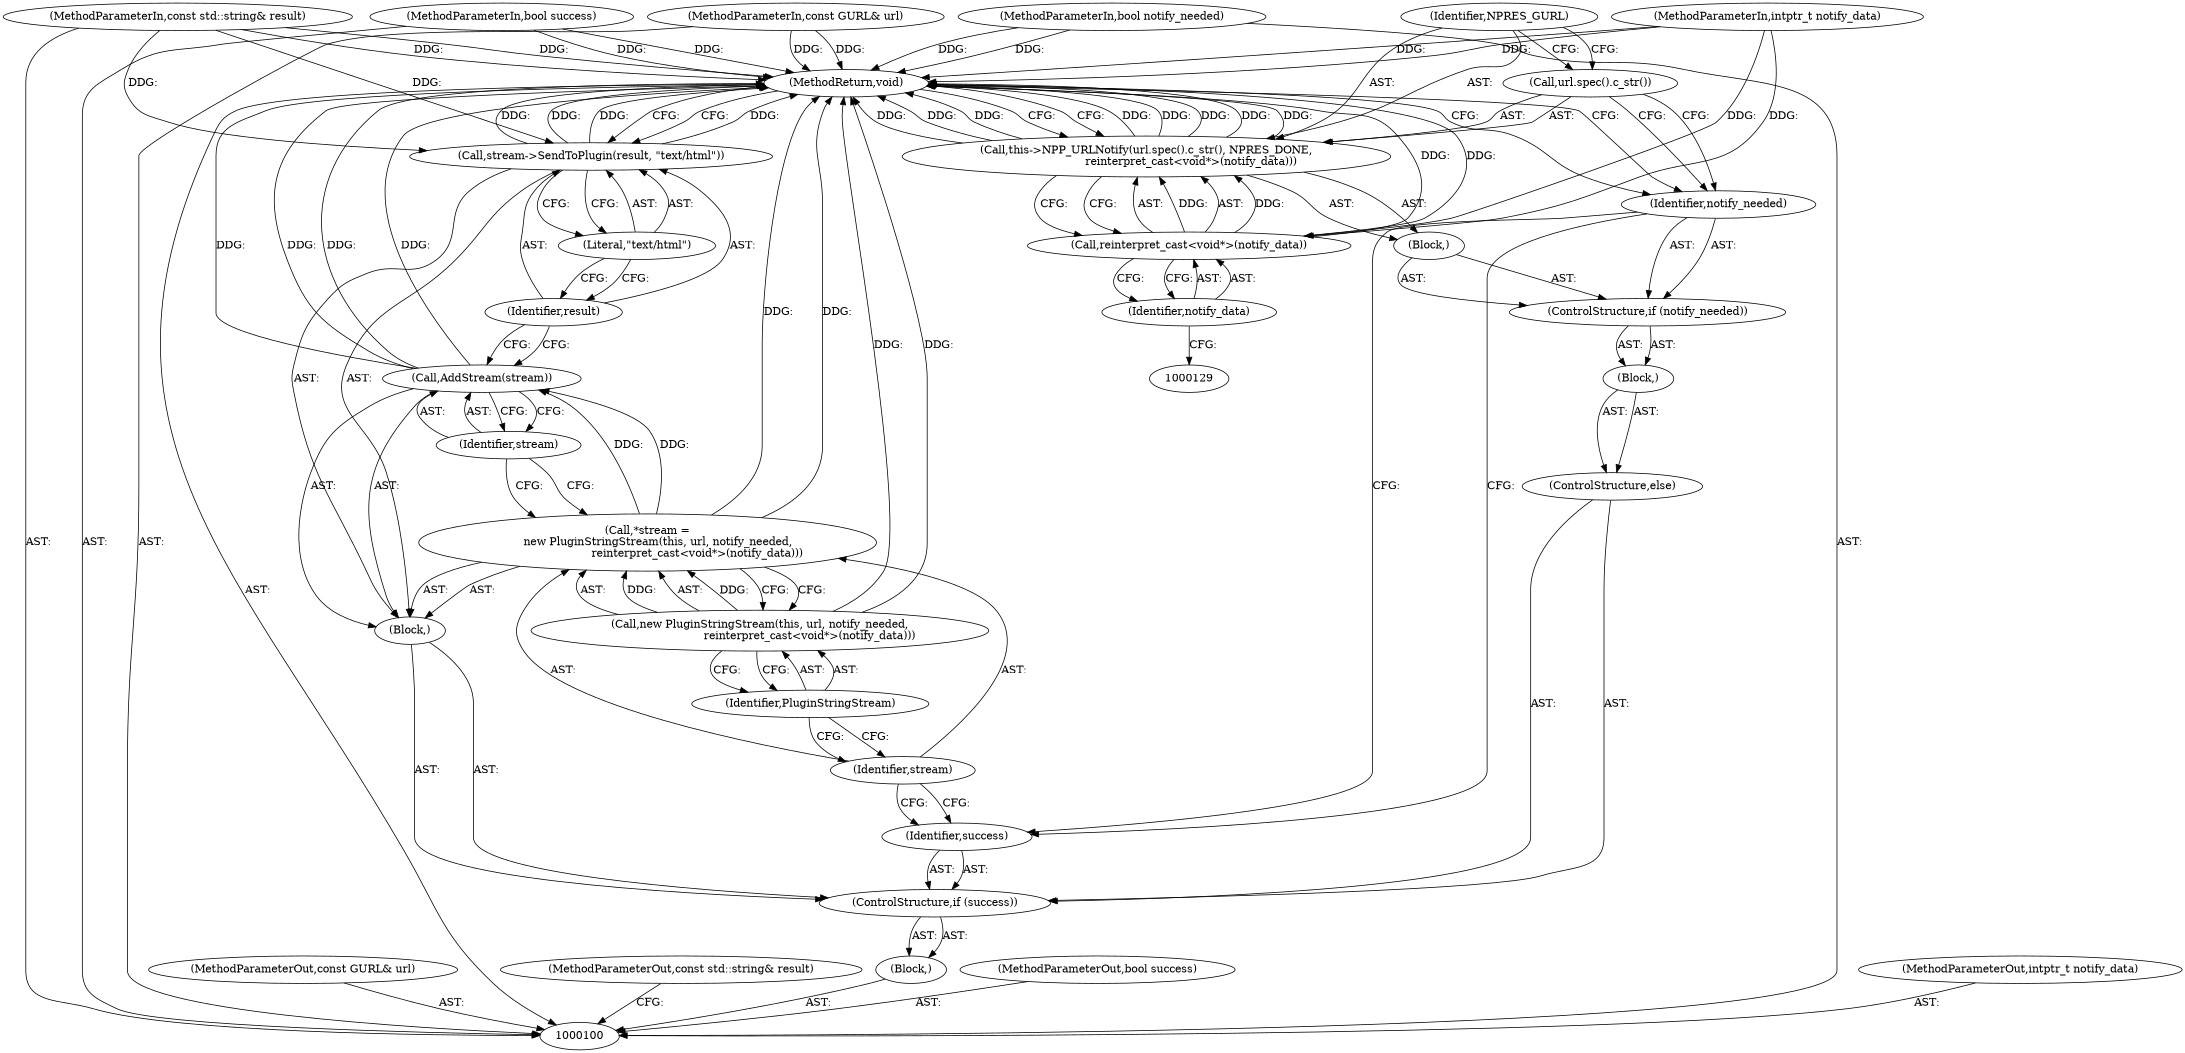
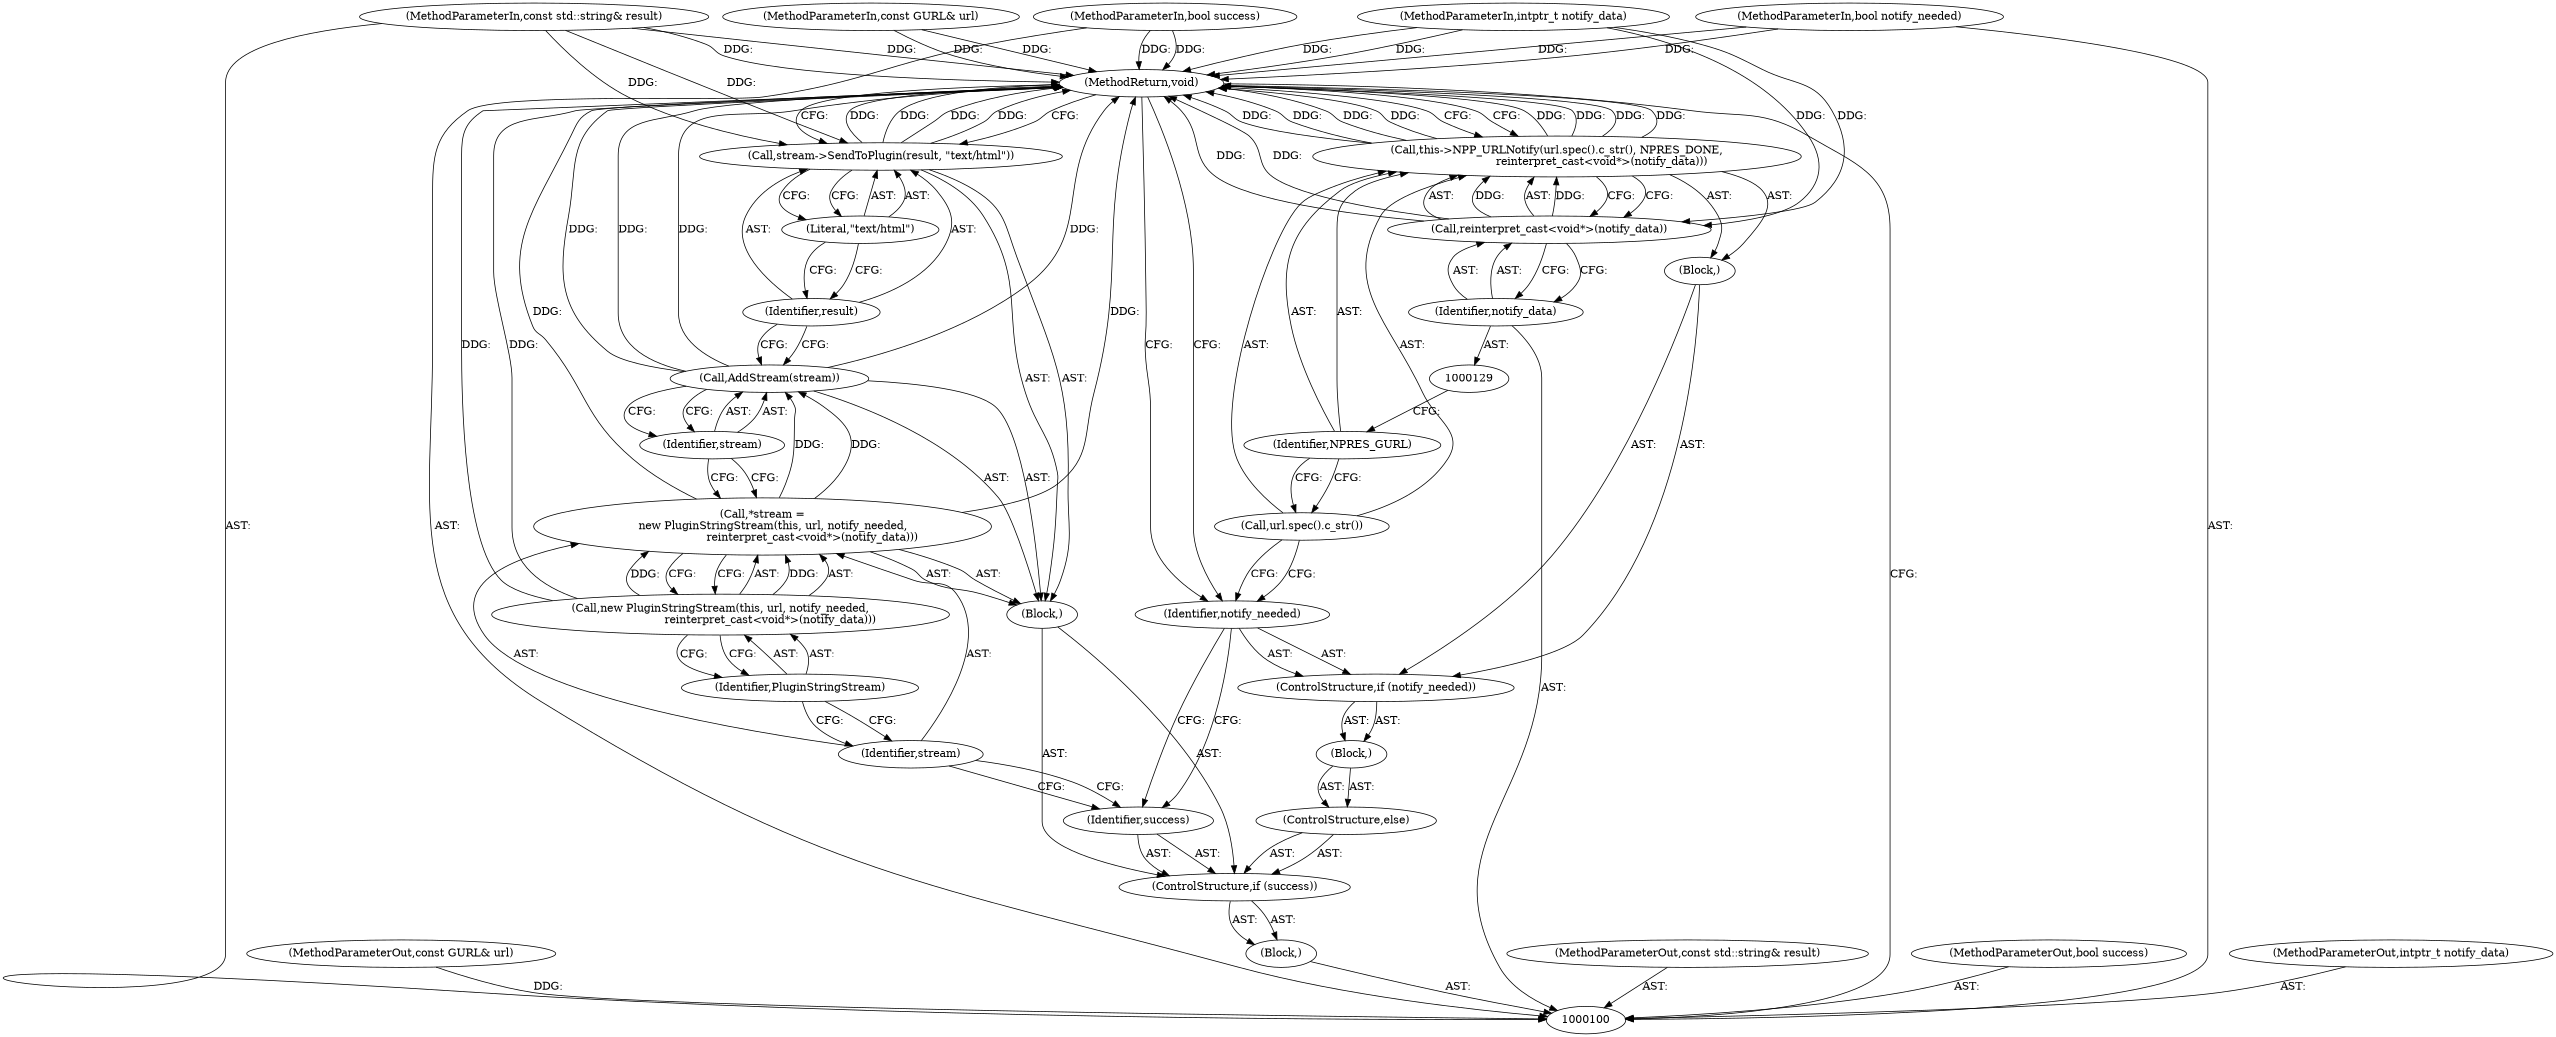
(1205, 345) -> (1498, 345)
none -> (1411, 409)
(139, 478) -> (1539, 682)
(260, 591) -> (1906, 575)
(454, 1003) -> (550, 987)
(652, 1003) -> (1657, 987)
